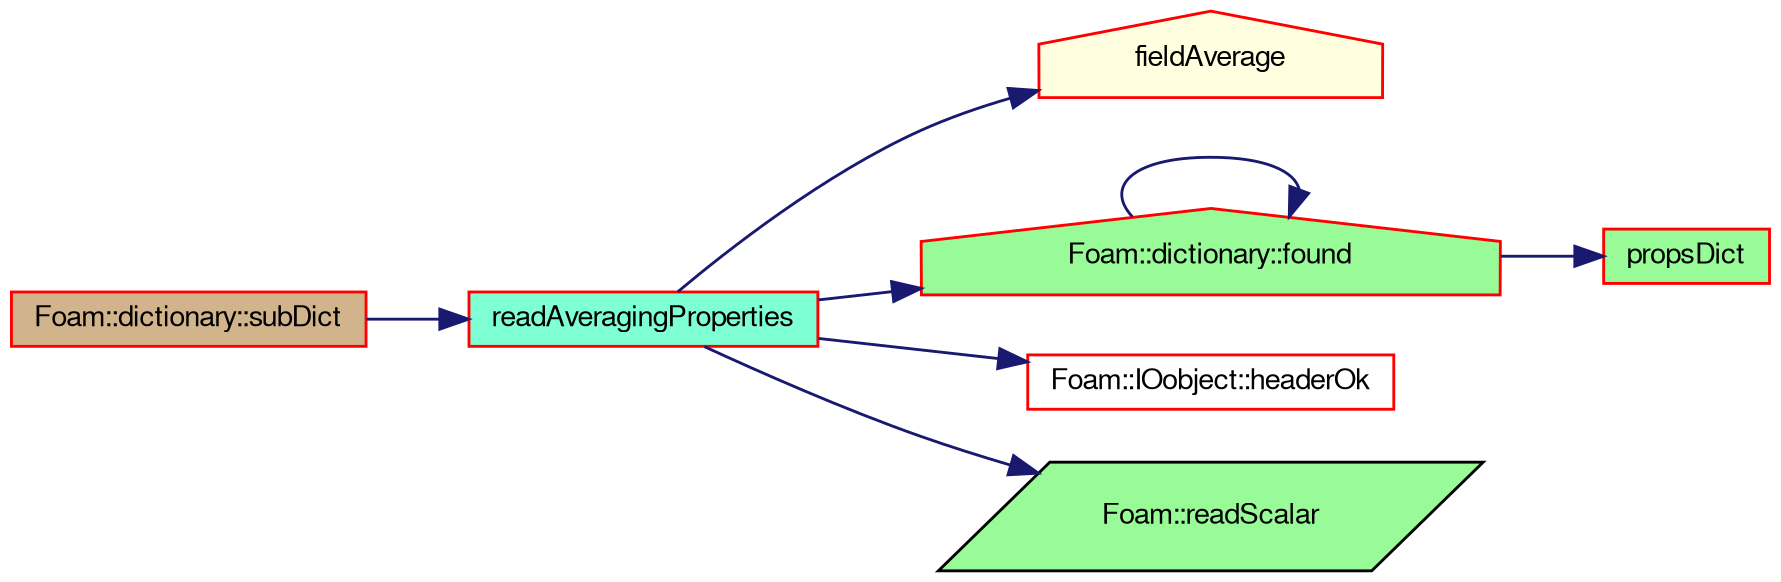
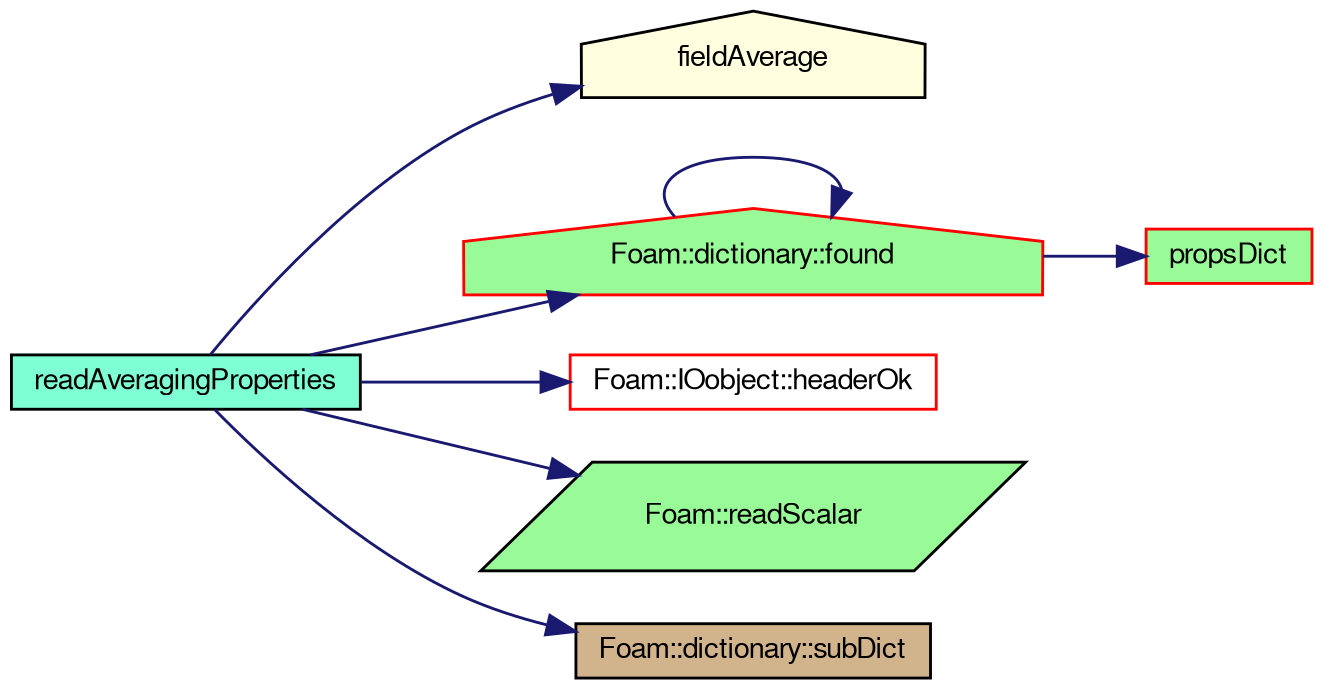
(1211, 59) -> (753, 59)
(189, 319) -> (753, 651)
(403, 319) -> (367, 540)
(643, 319) -> (186, 382)
